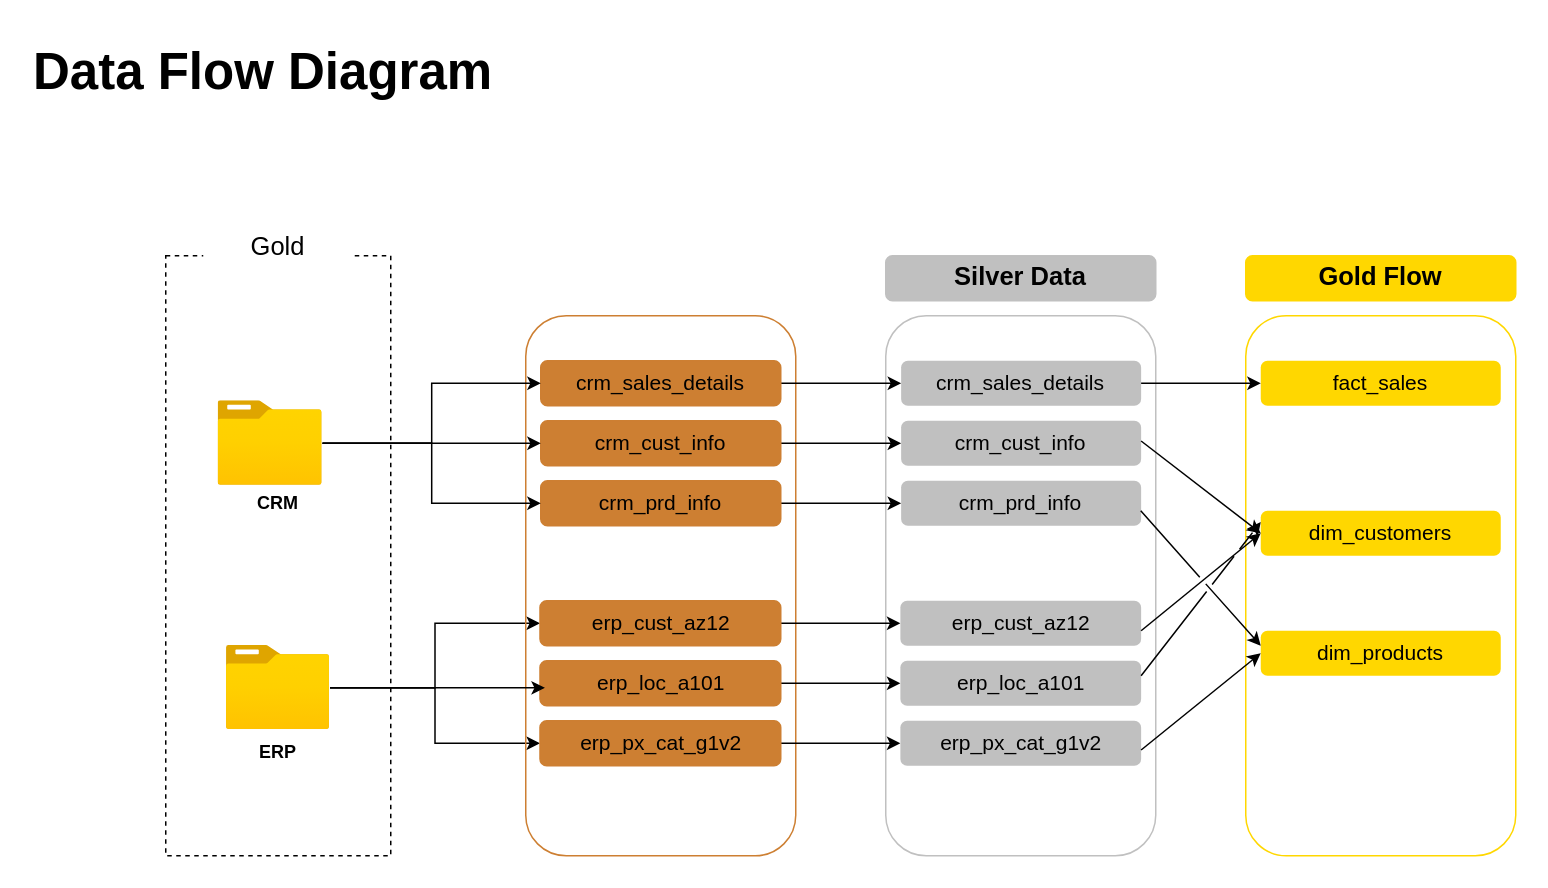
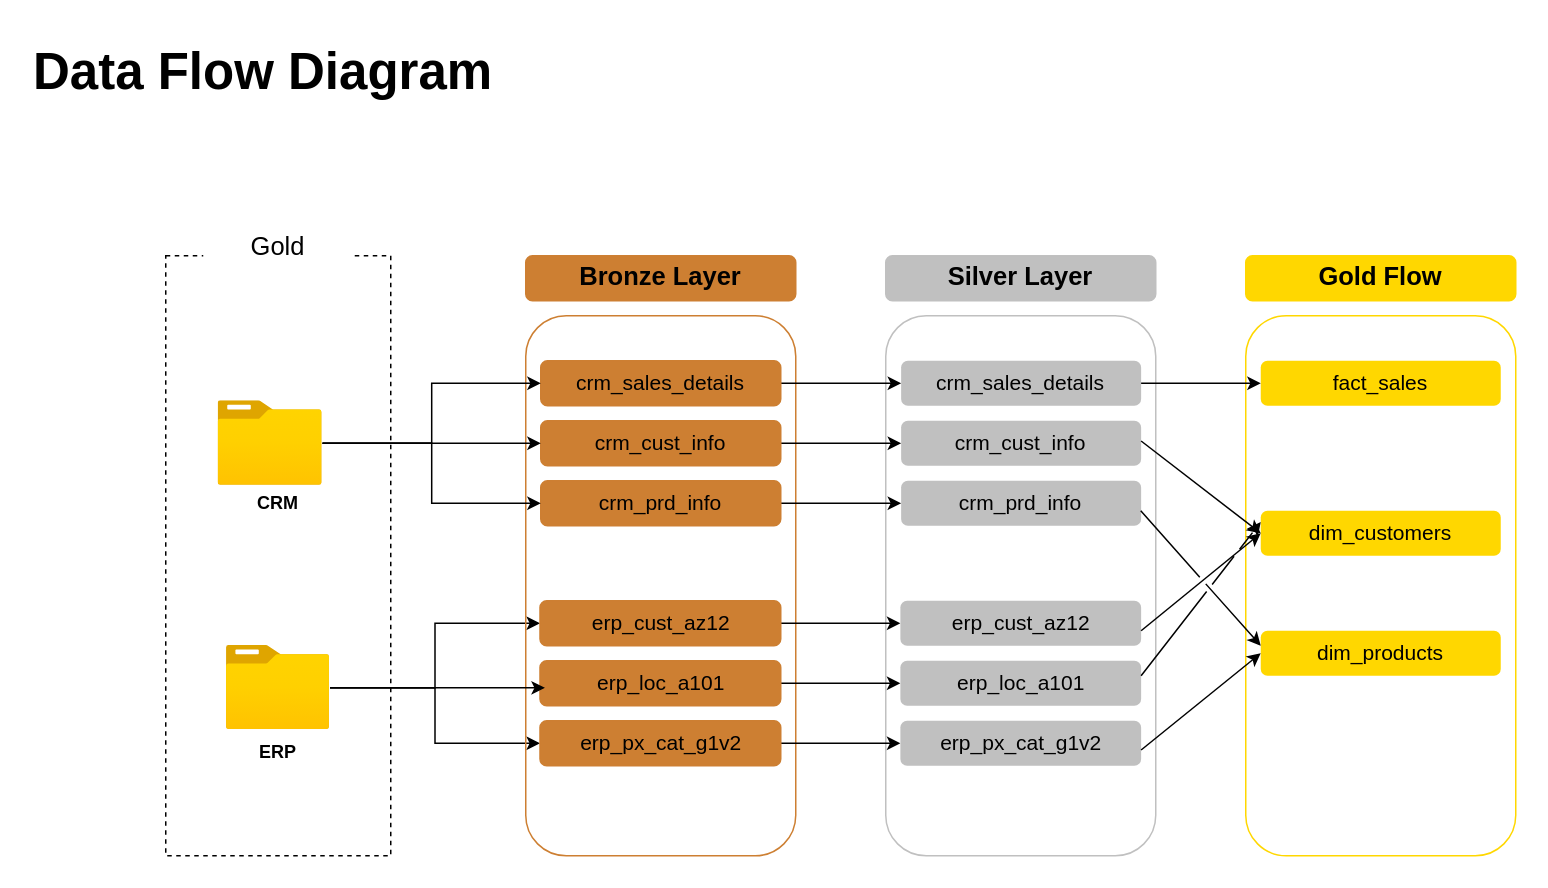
none -> (661, 278)
(1021, 278) -> (1021, 278)
